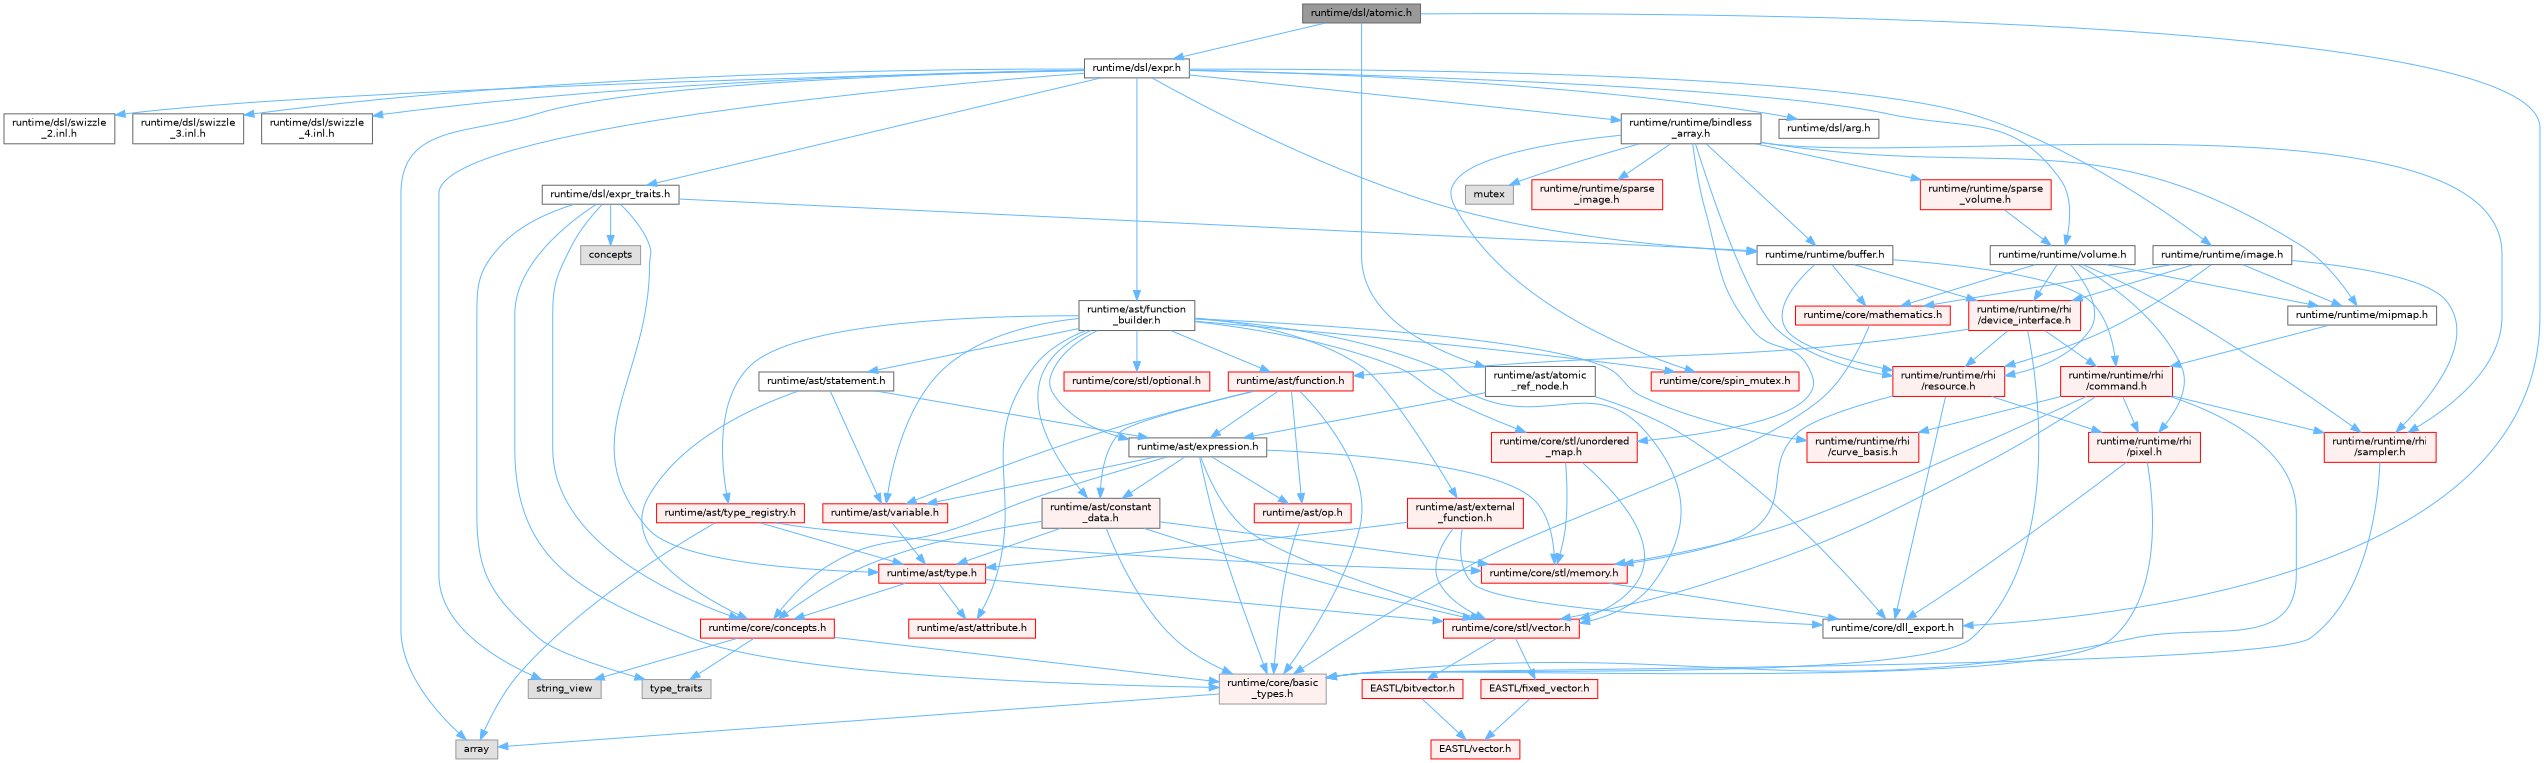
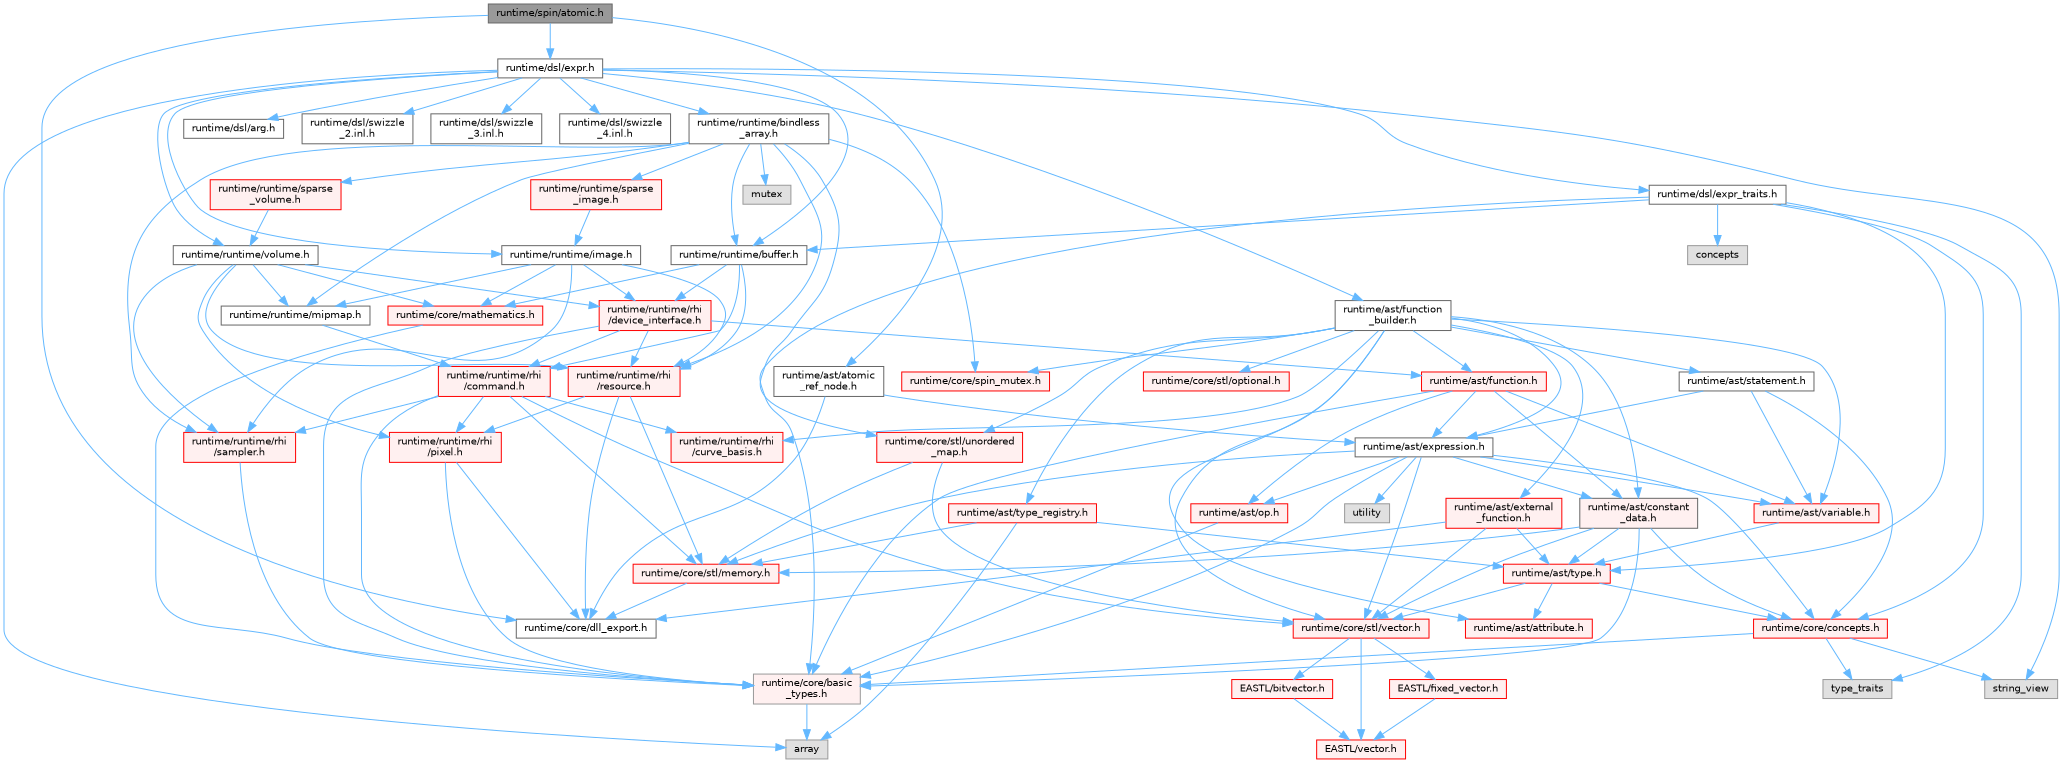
(1362, 13) -> (550, 13)
none -> (585, 223)
none -> (1367, 513)
none -> (1361, 684)
